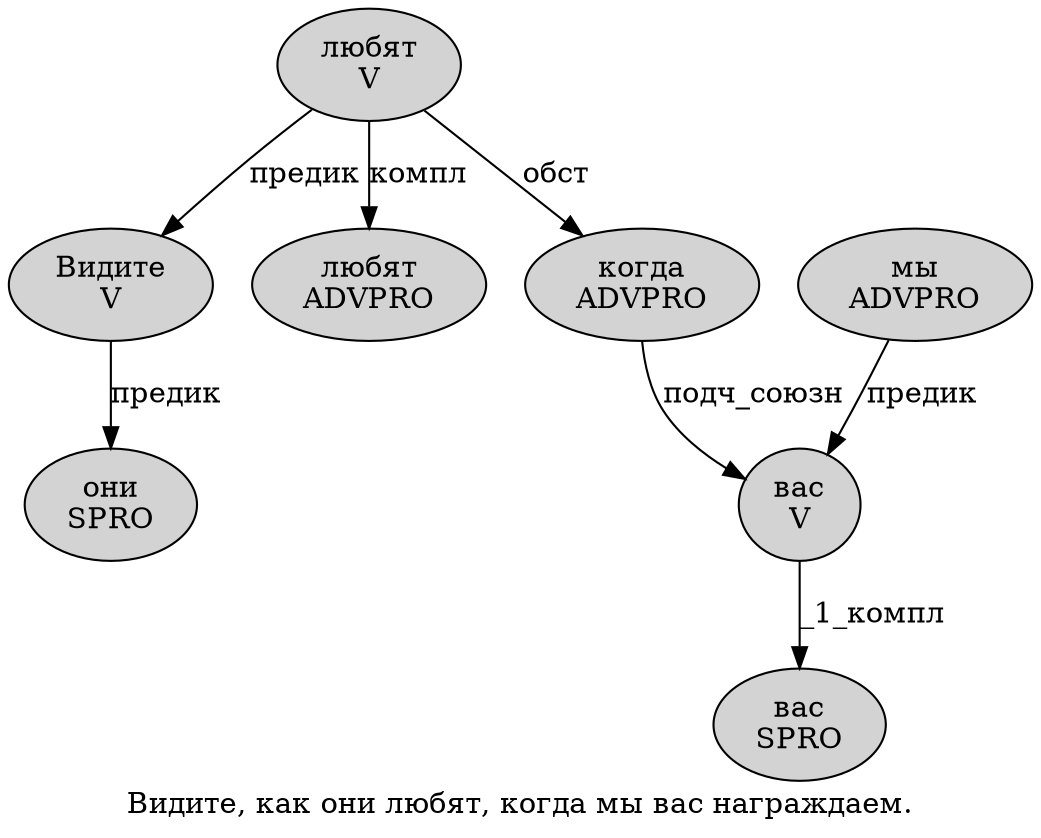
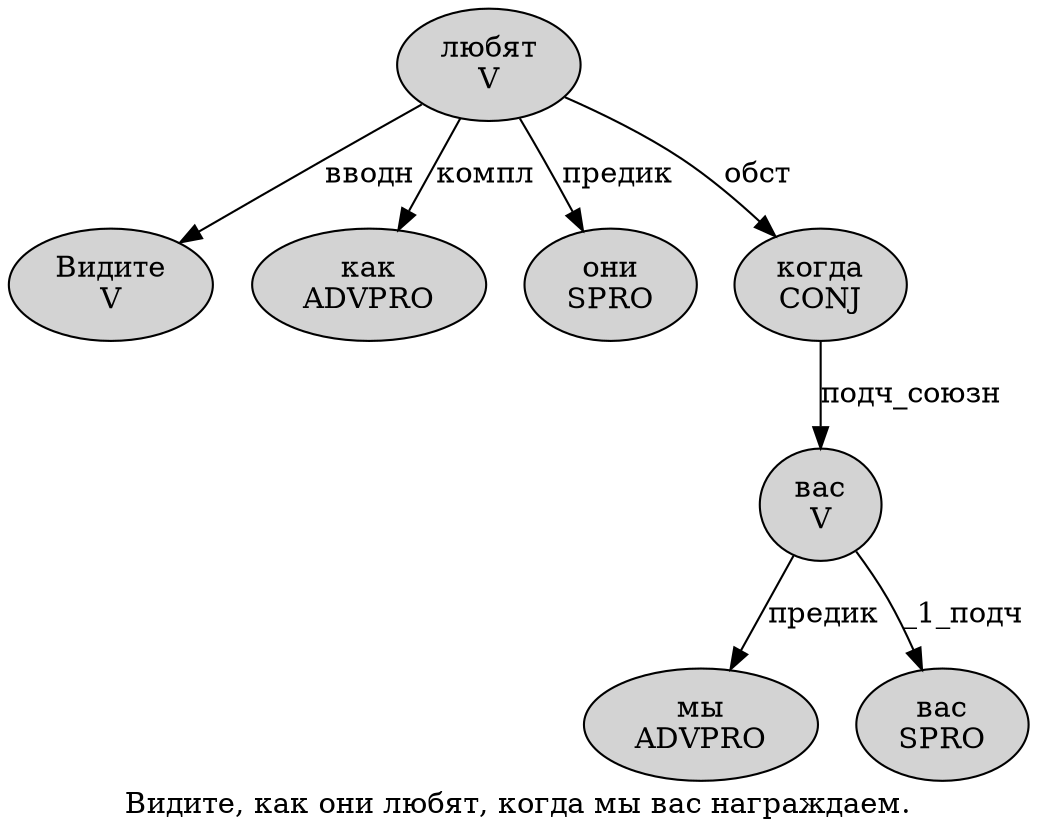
(305, 175) -> (370, 175)
(369, 285) -> (369, 285)
(642, 285) -> (821, 285)
(111, 384) -> (547, 165)
(864, 388) -> (767, 603)
(873, 615) -> (963, 615)
